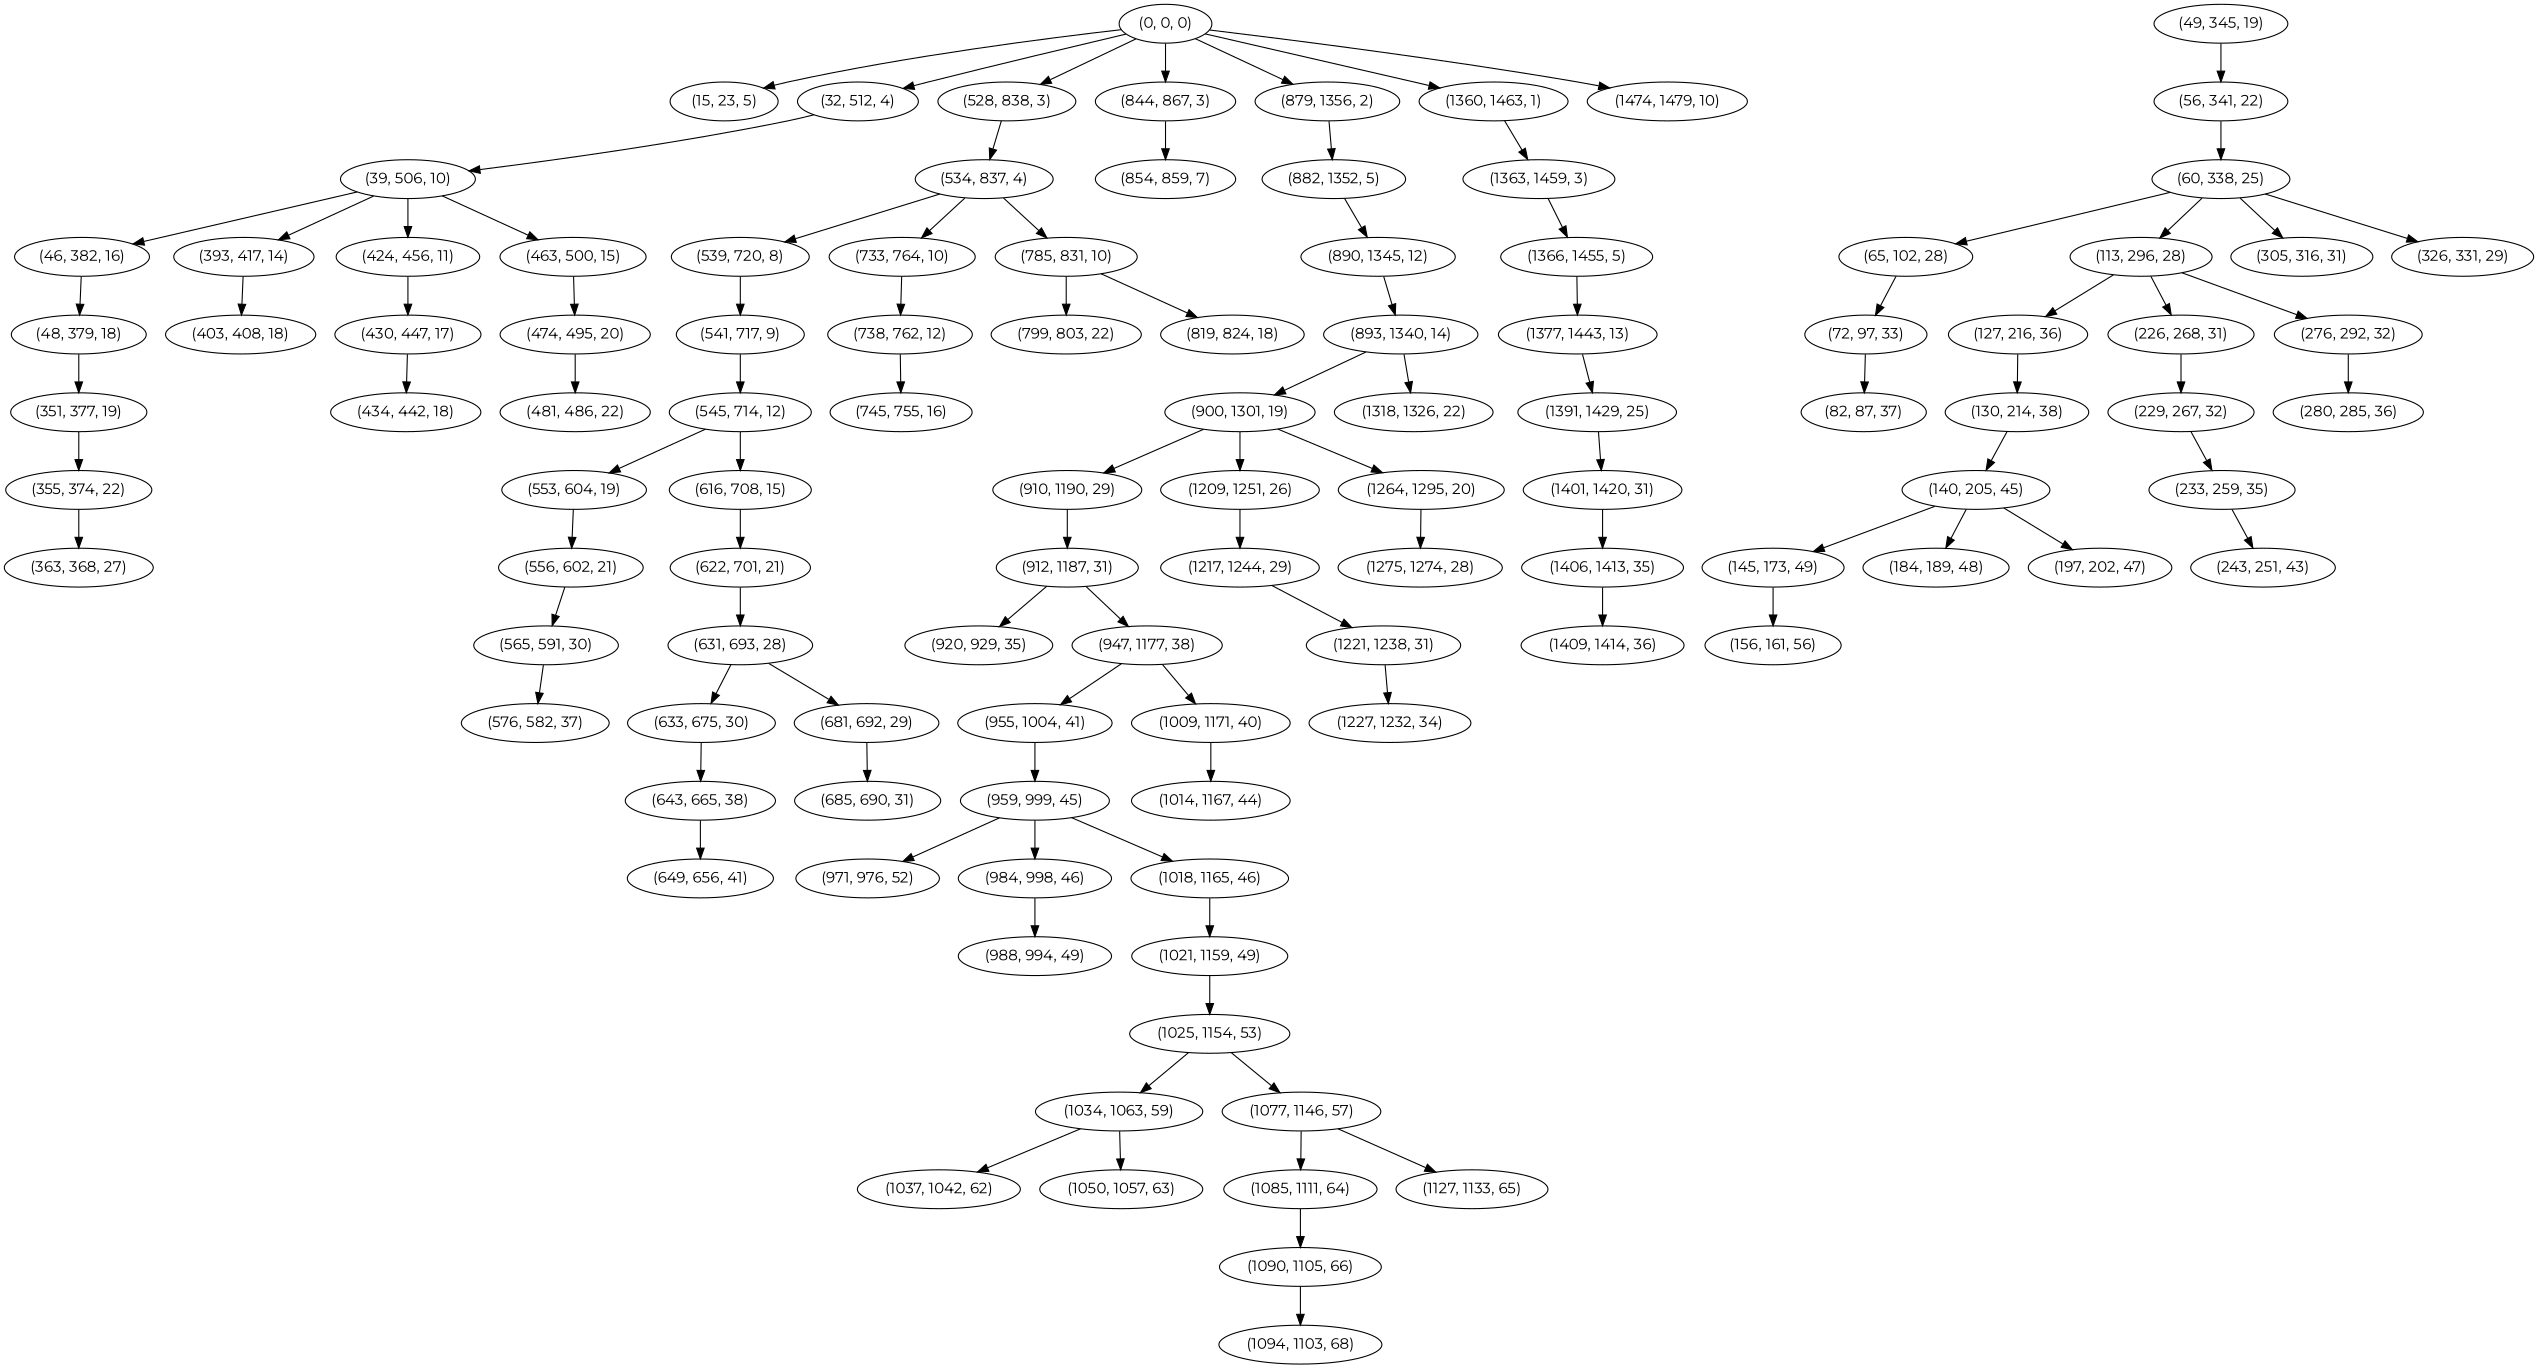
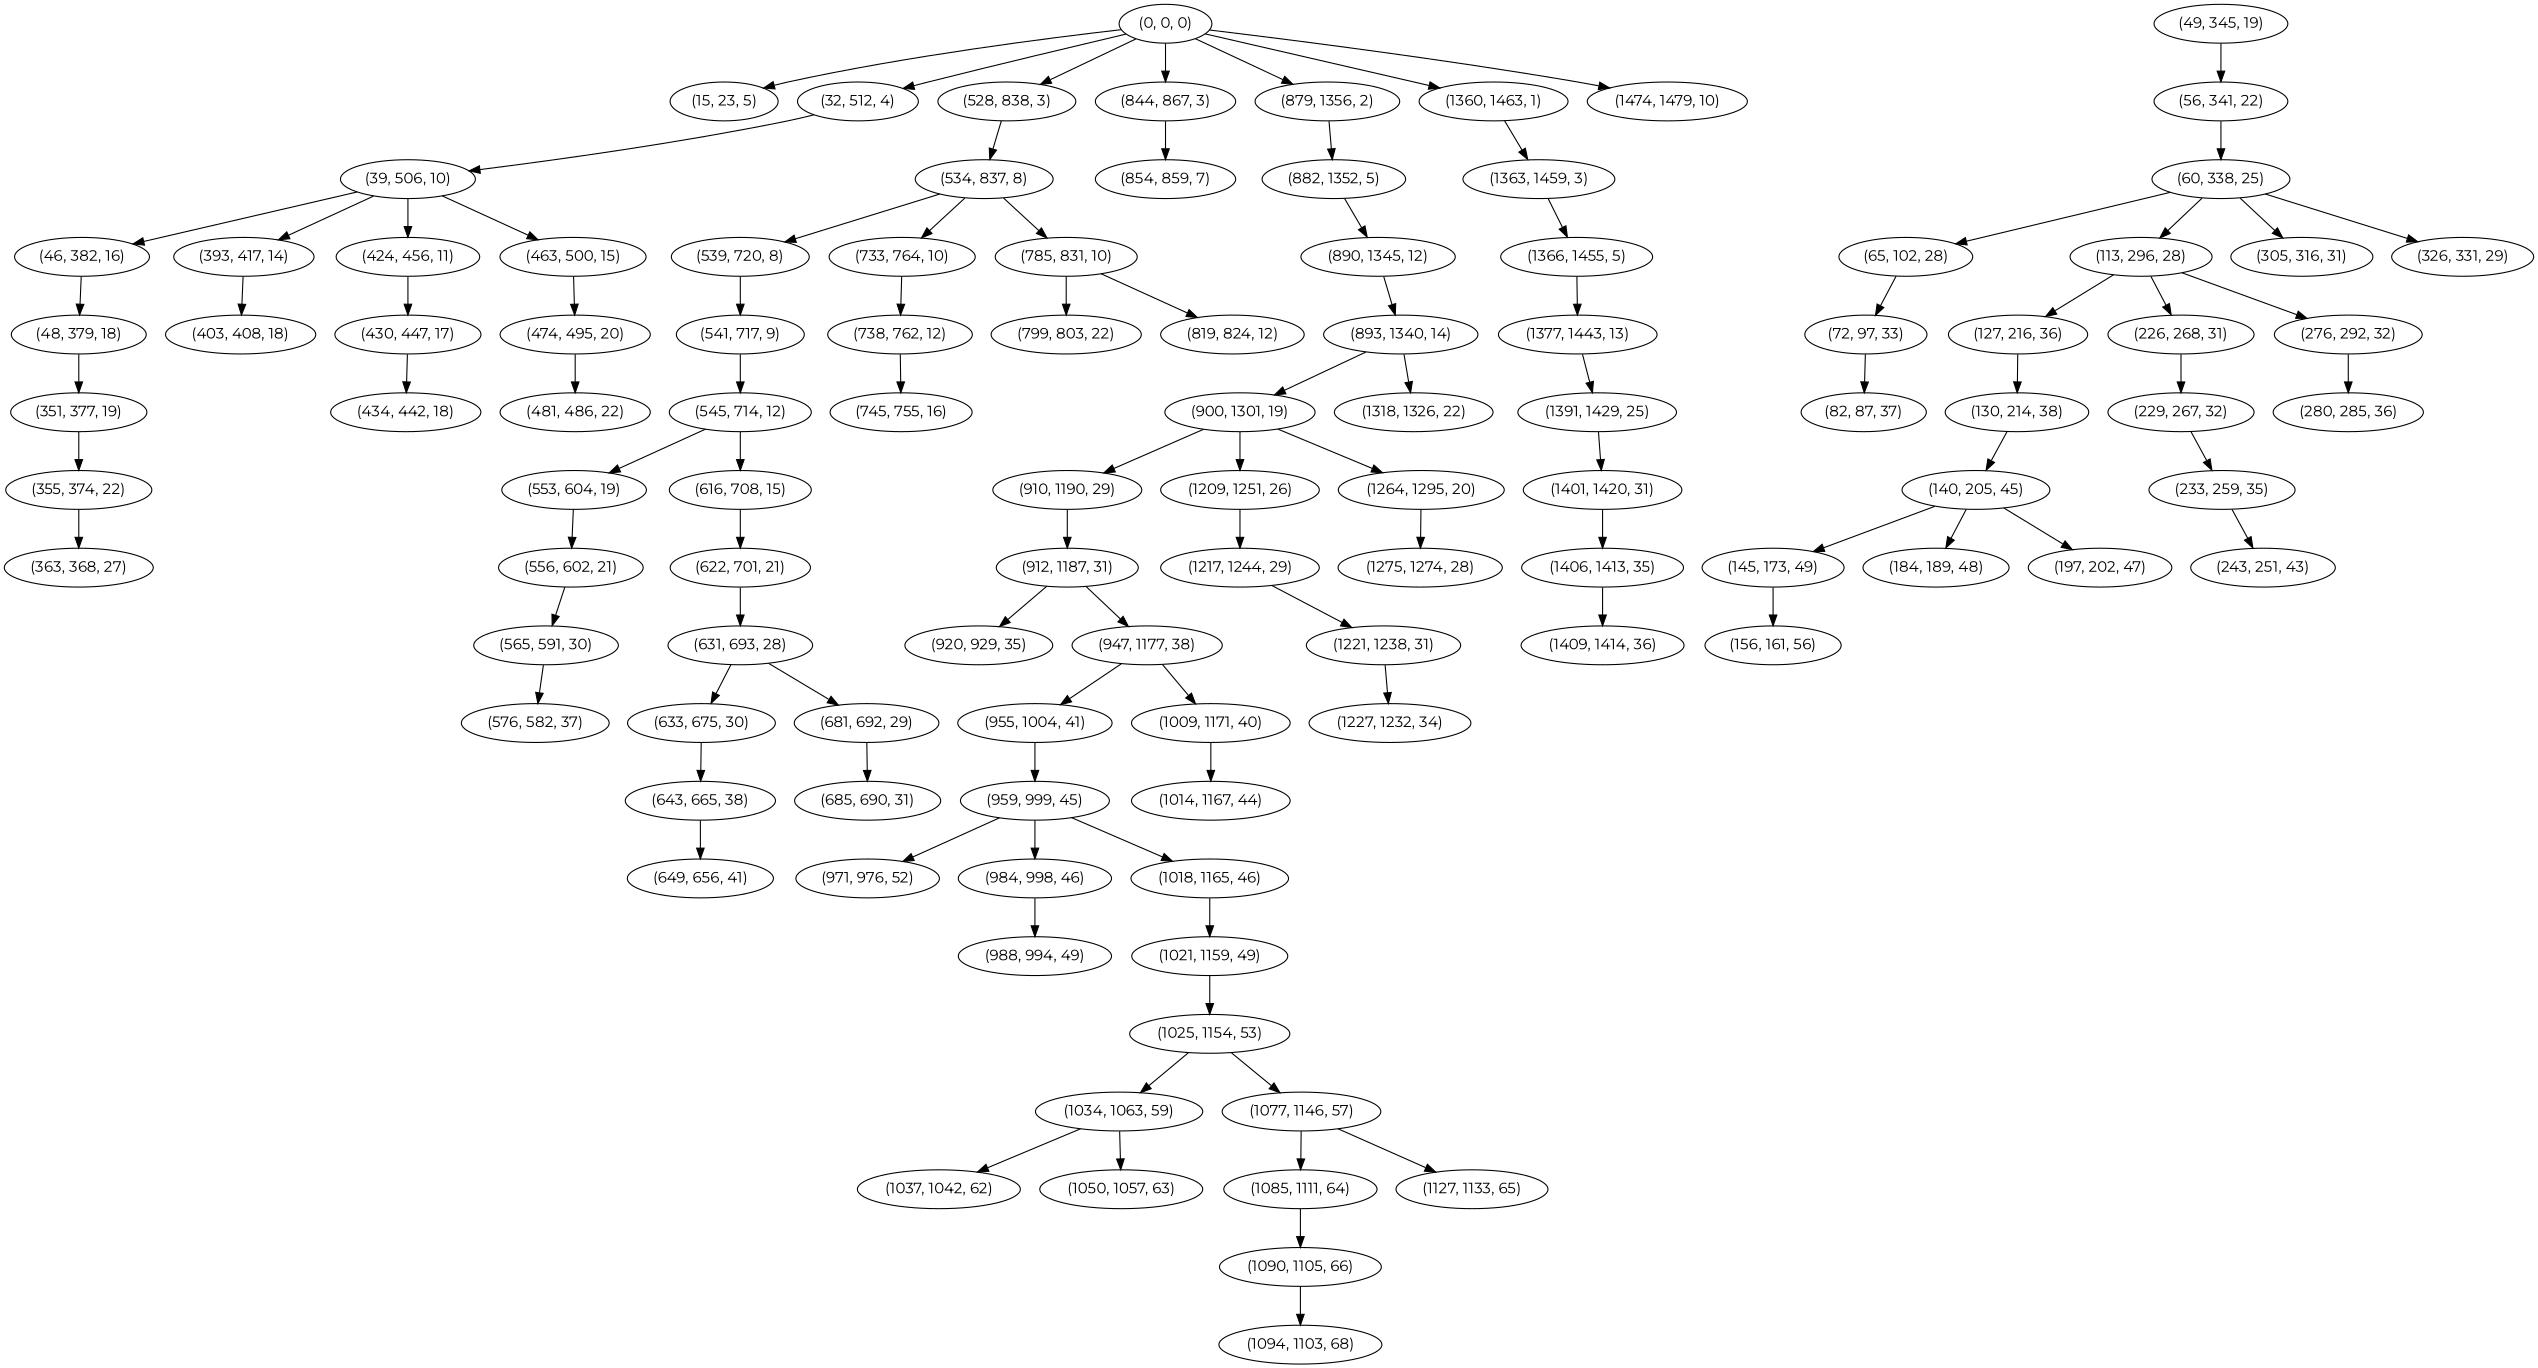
(984, 179) -> (984, 179)
(1232, 335) -> (1232, 335)
